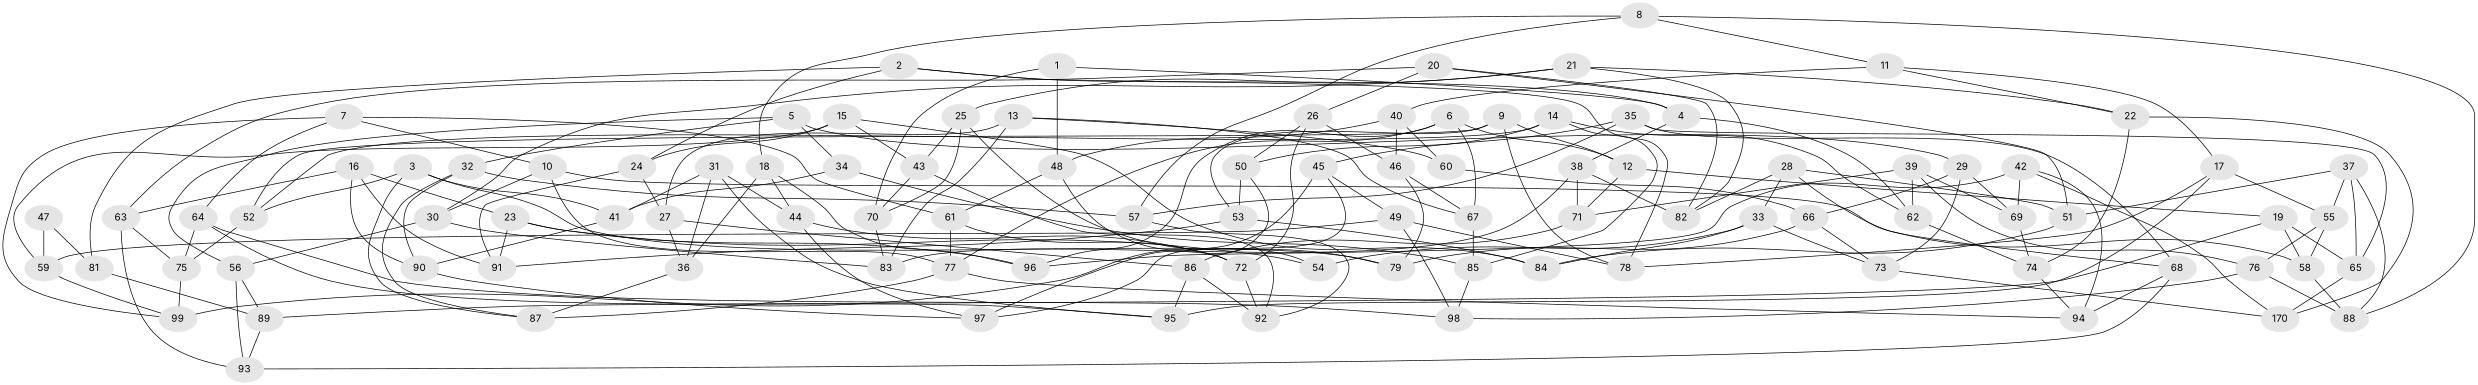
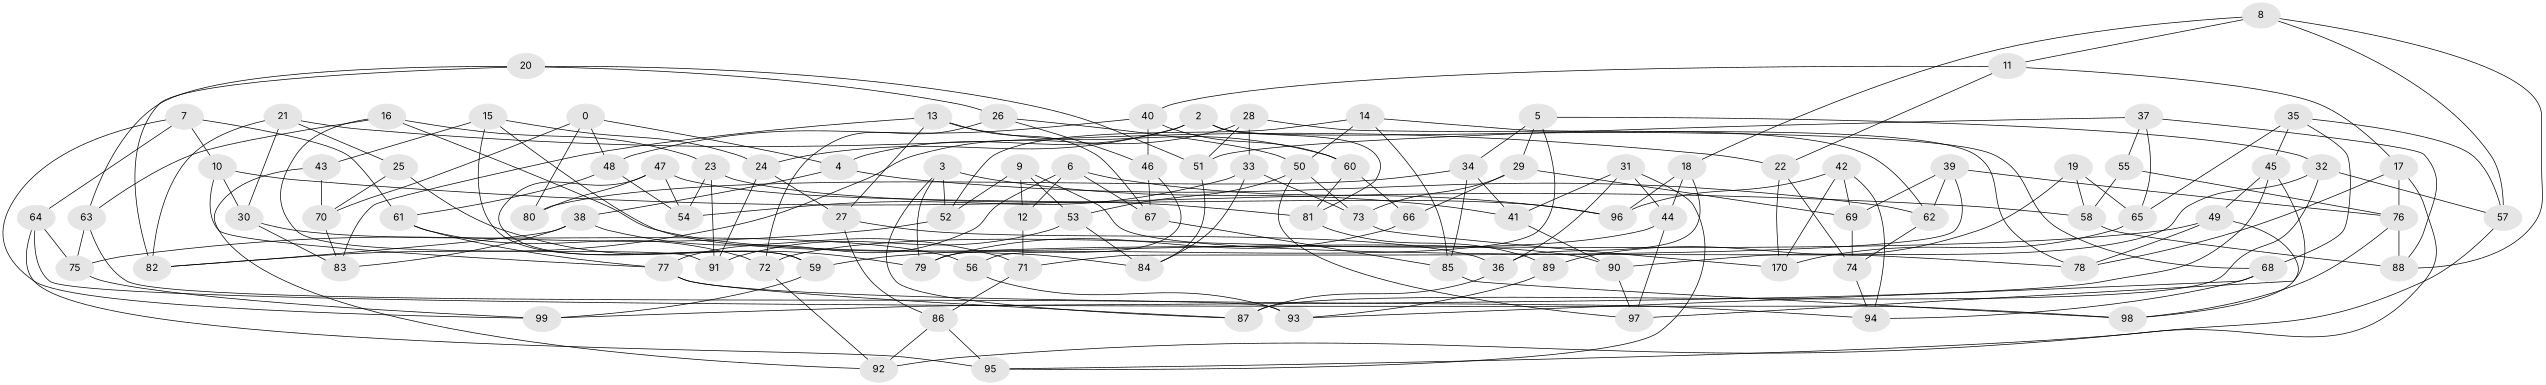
(1057, 66) -> (586, 117)
(940, 142) -> none
(1922, 192) -> none
(2275, 192) -> (2399, 194)
none -> (1329, 193)
none -> (673, 194)
none -> (530, 218)
(1845, 243) -> (1329, 193)
(250, 294) -> none
